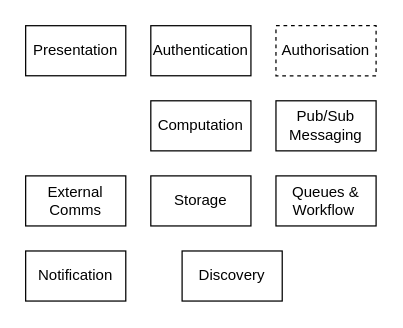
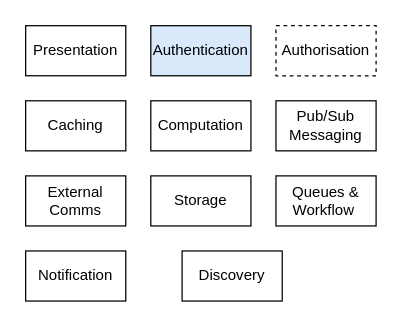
(201, 51) -> (201, 51)
none -> (76, 126)
